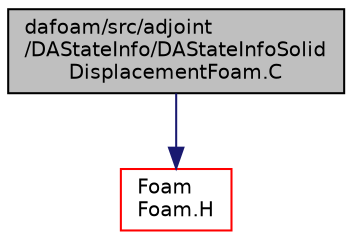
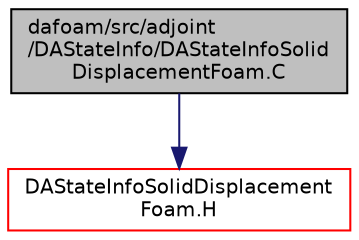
(176, 200) -> (179, 200)
